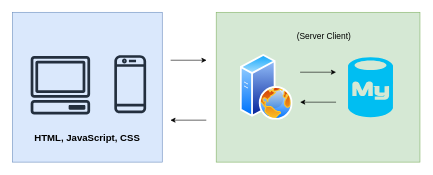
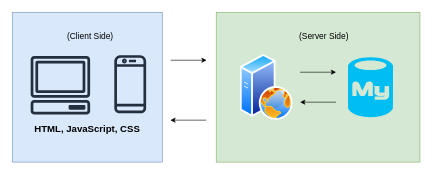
none -> (90, 36)
(324, 36) -> (324, 36)
(87, 138) -> (87, 129)
